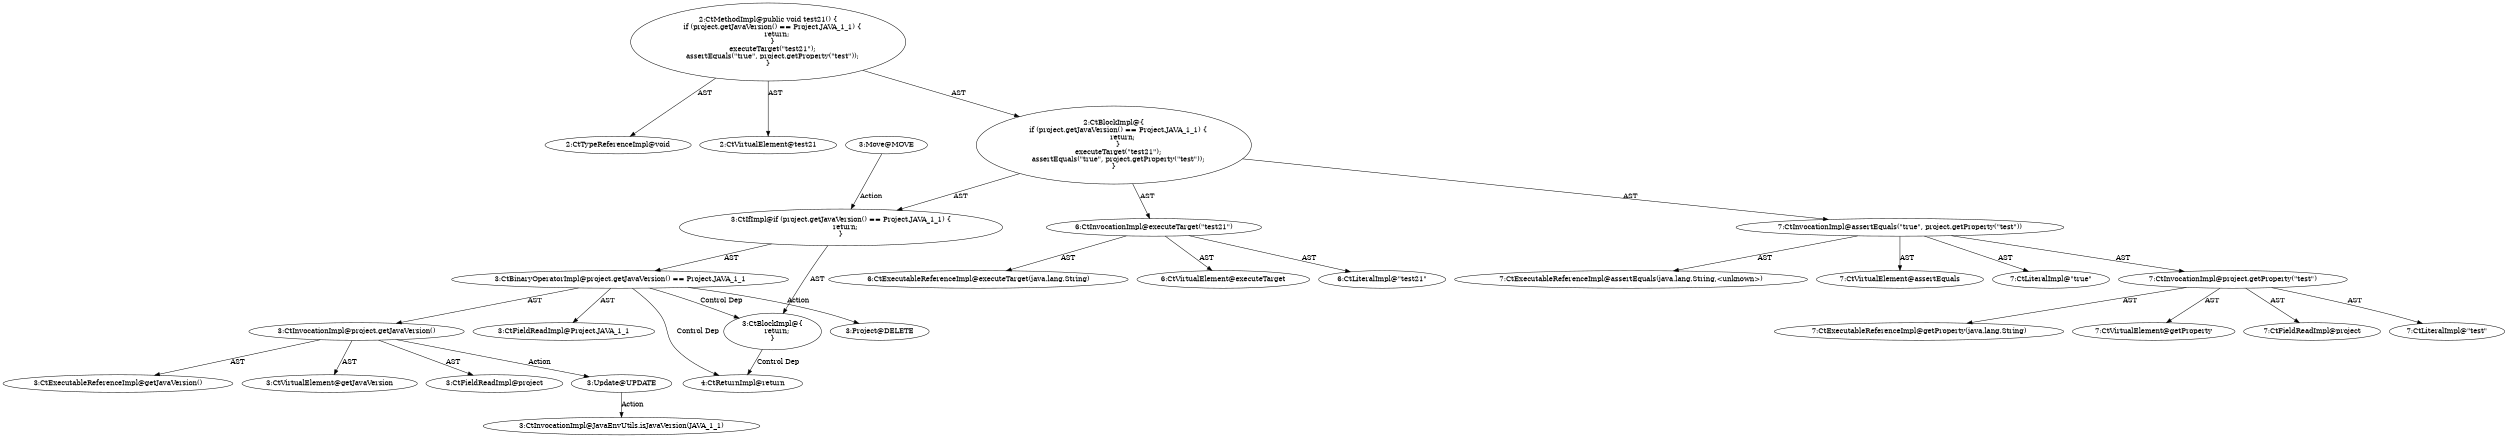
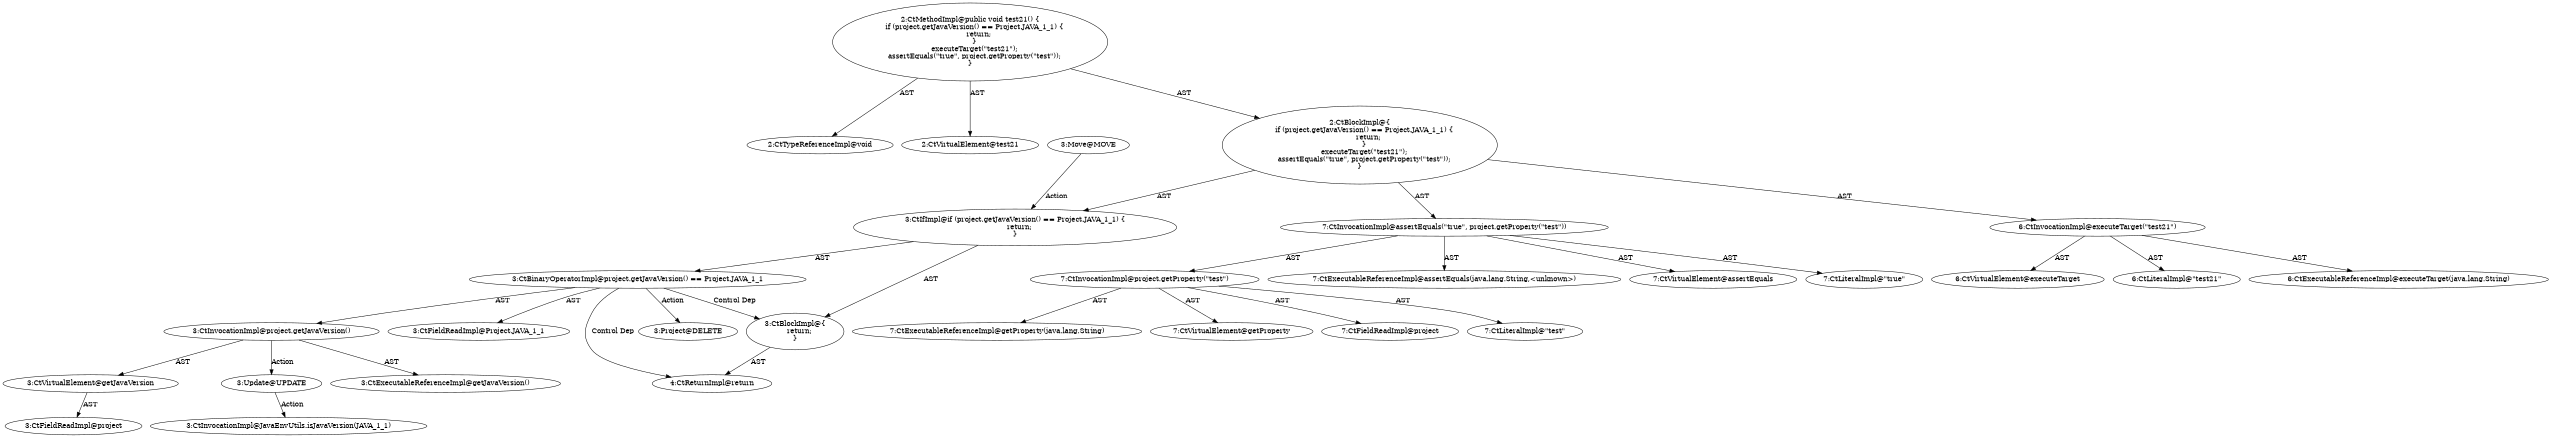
(423, 357) -> (83, 403)
(778, 362) -> (758, 362)
